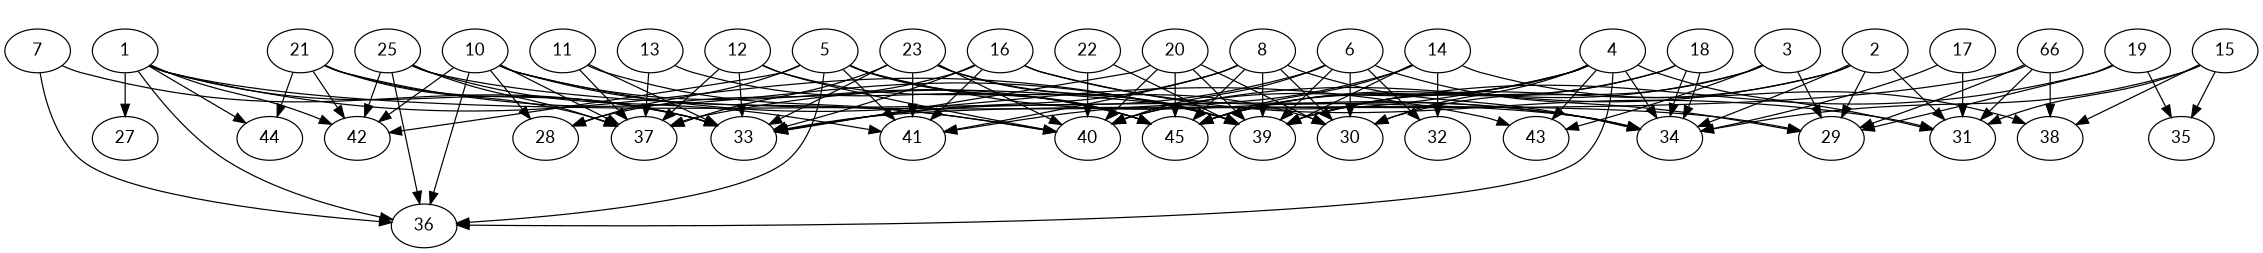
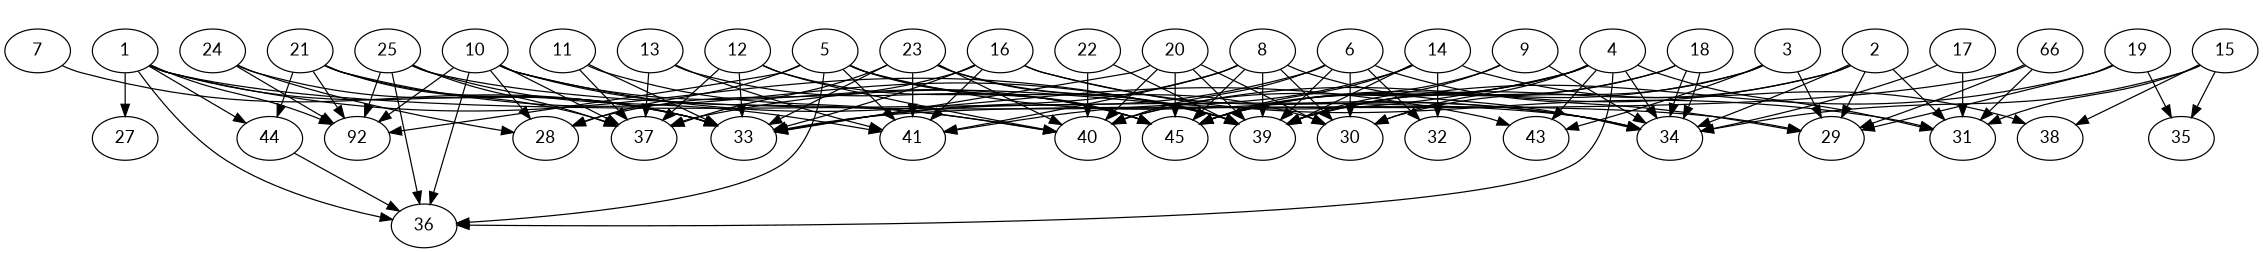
none -> (213, 51)
none -> (1525, 51)
(2050, 89) -> none
none -> (772, 99)
(357, 138) -> (357, 138)
(179, 195) -> (341, 179)
